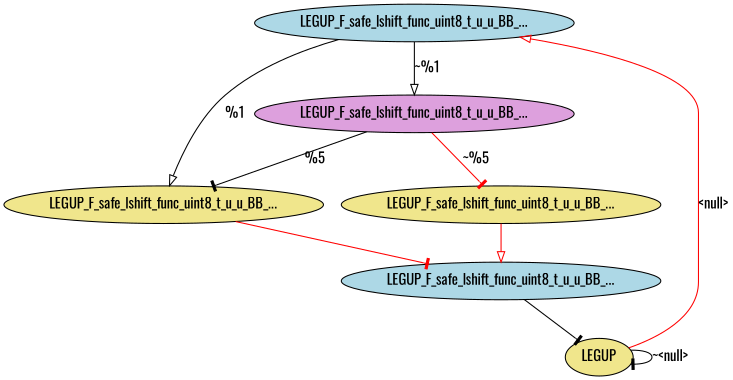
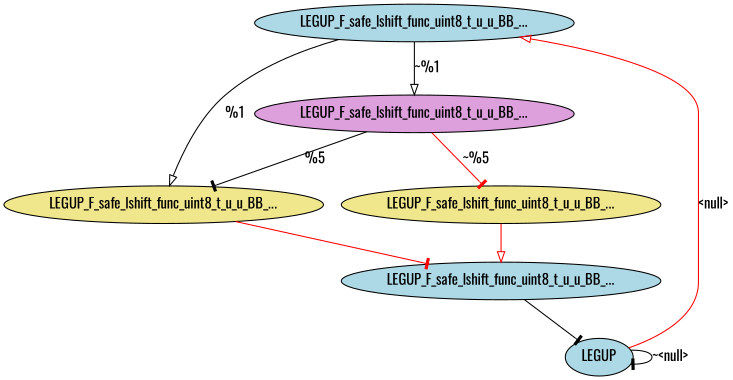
(599, 357) -> (599, 357)
